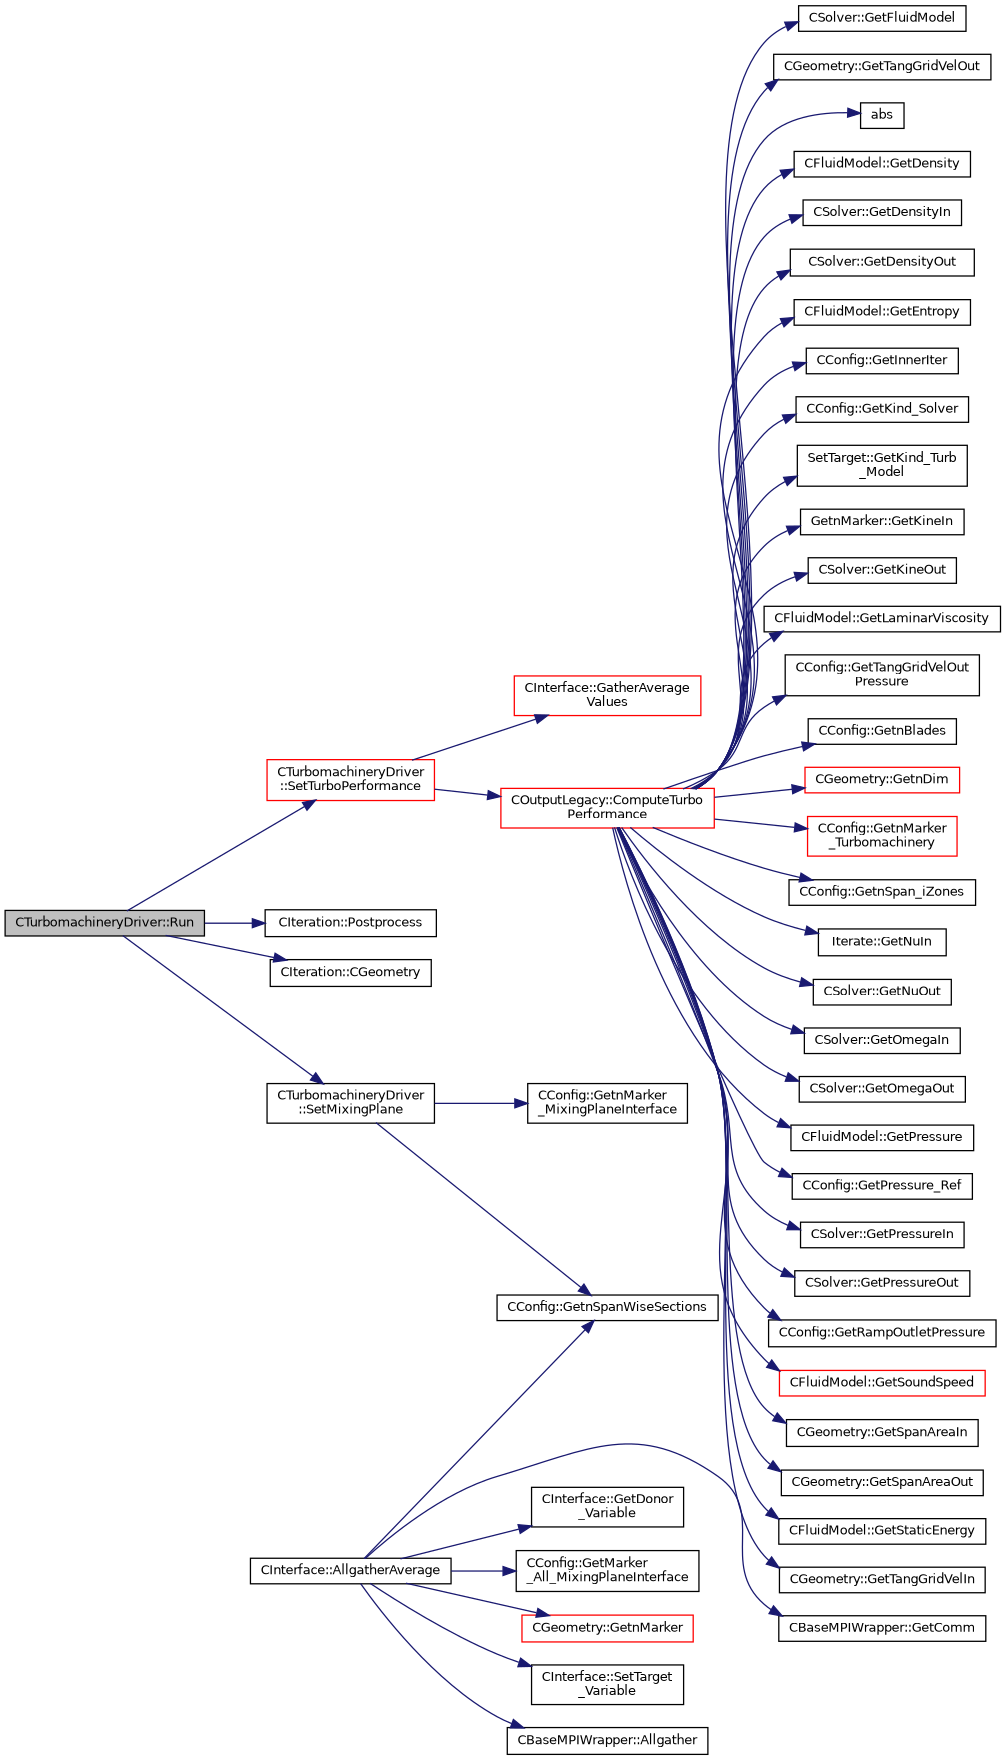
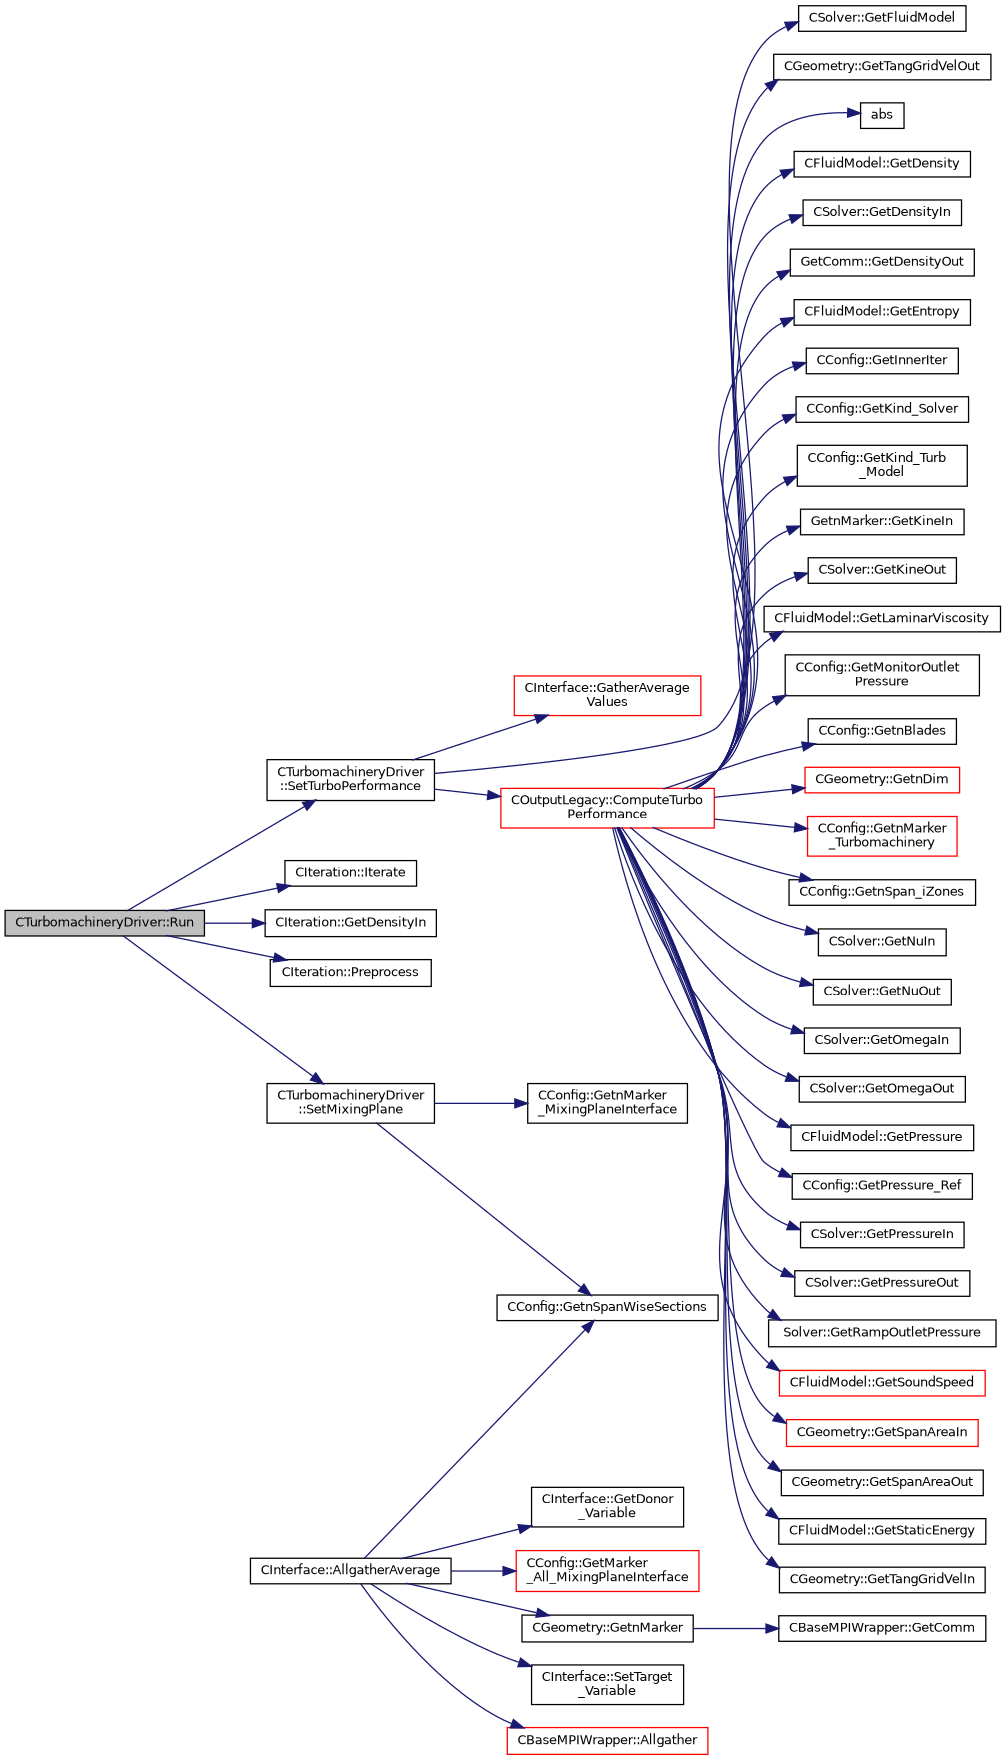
(882, 263) -> (882, 263)
(738, 407) -> (752, 490)
(882, 466) -> (882, 466)
(882, 675) -> (882, 675)
(351, 780) -> (351, 780)
none -> (351, 873)
(351, 923) -> (351, 923)
(882, 942) -> (882, 942)
(351, 973) -> (351, 973)
(882, 1333) -> (882, 1333)
(882, 1433) -> (882, 1433)
(606, 1446) -> (730, 1629)
(608, 1571) -> (608, 1571)
(608, 1629) -> (608, 1629)
(608, 1741) -> (608, 1741)
